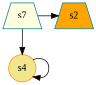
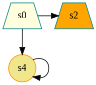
(22, 16) -> (22, 16)
